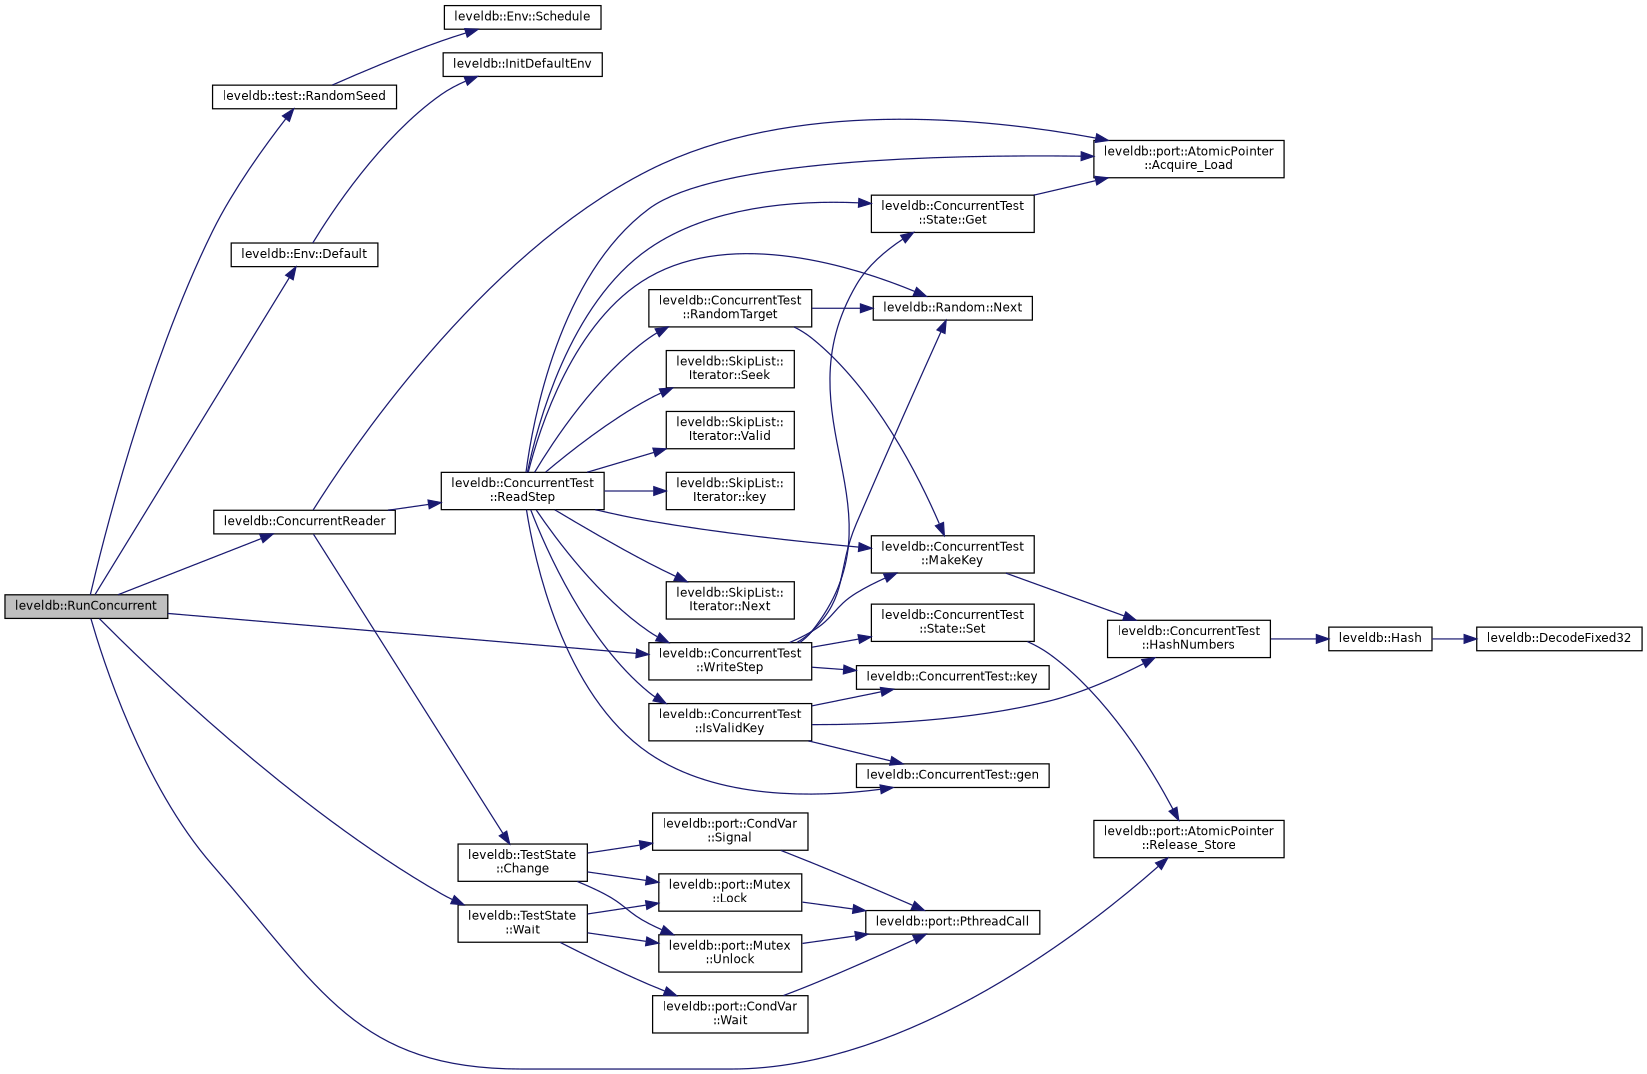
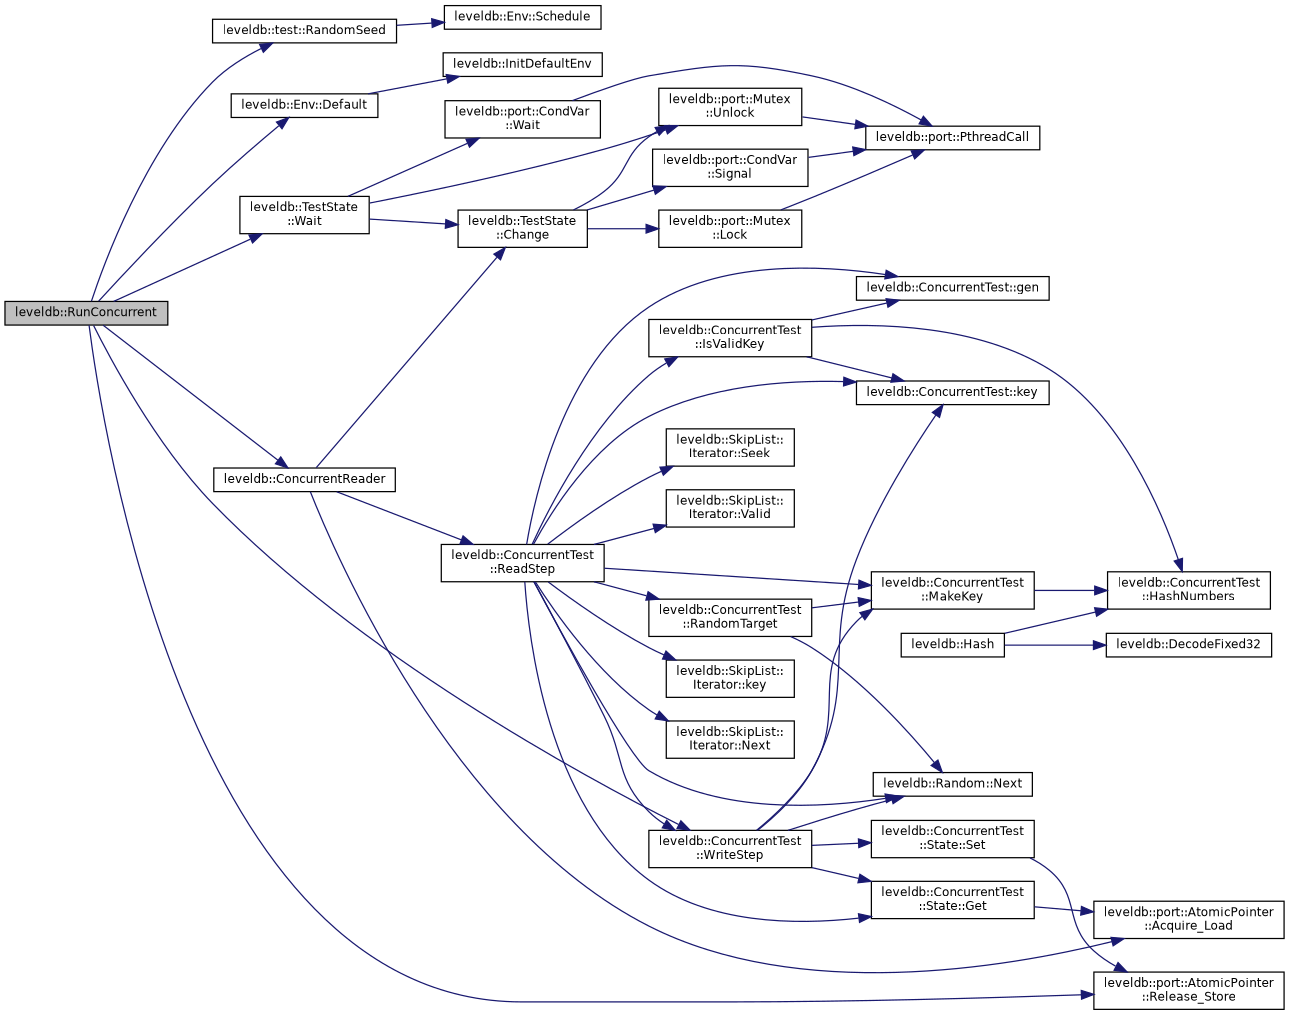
(714, 183) -> (660, 411)
(1294, 639) -> (1050, 623)
(615, 910) -> (407, 221)
